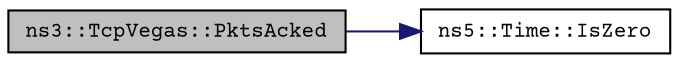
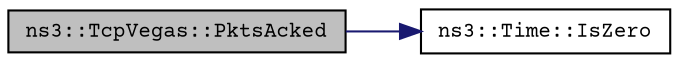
(546, 31) -> (546, 31)
